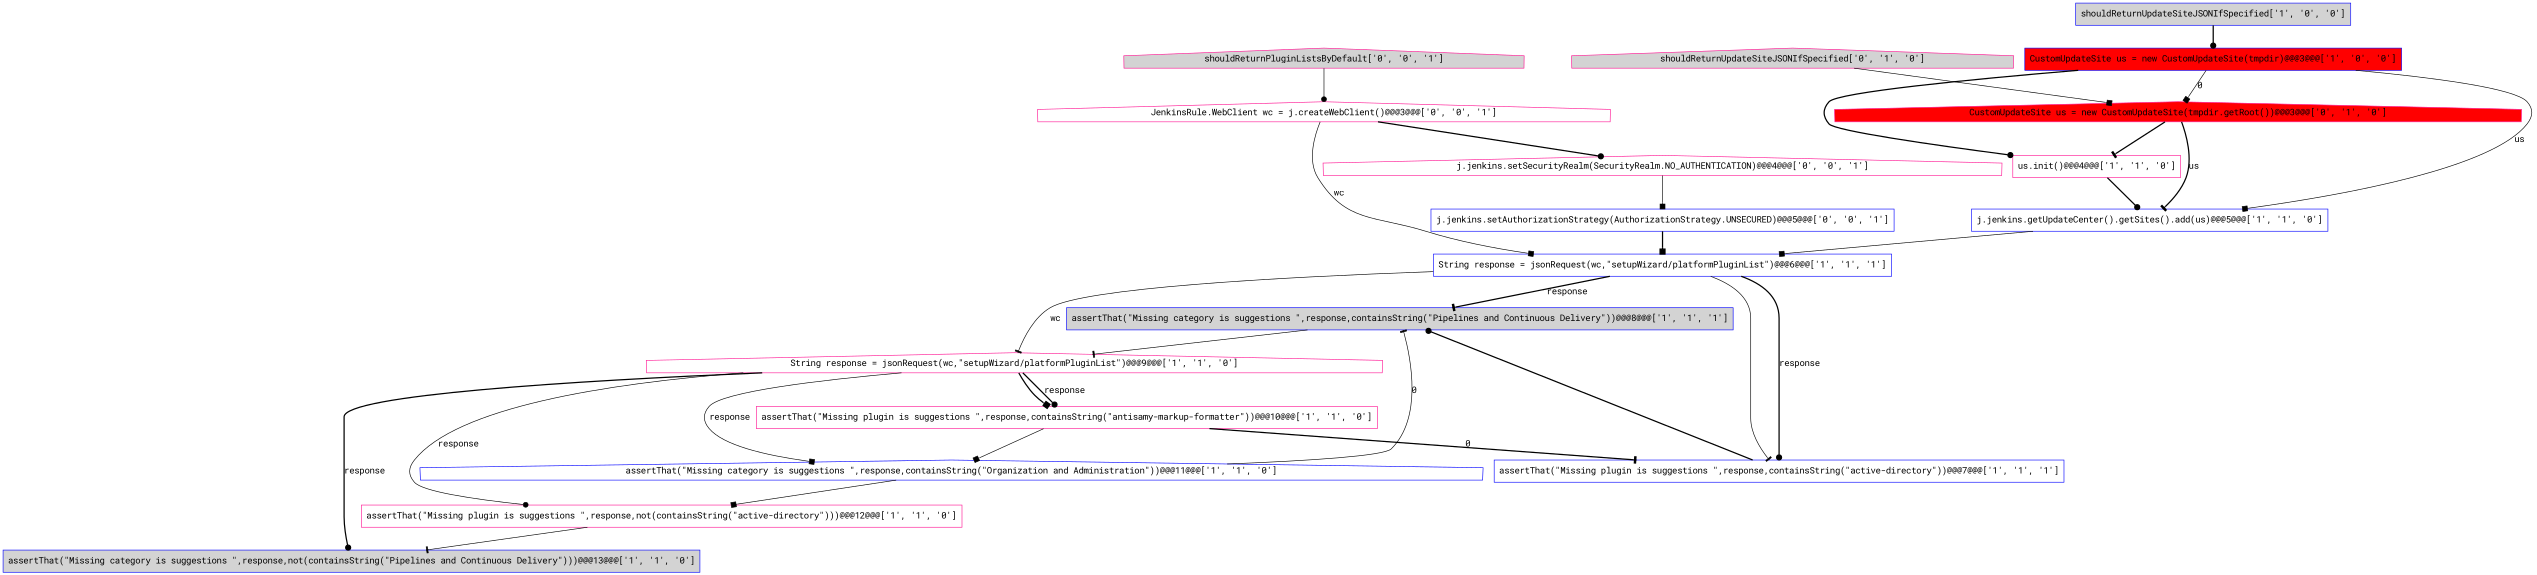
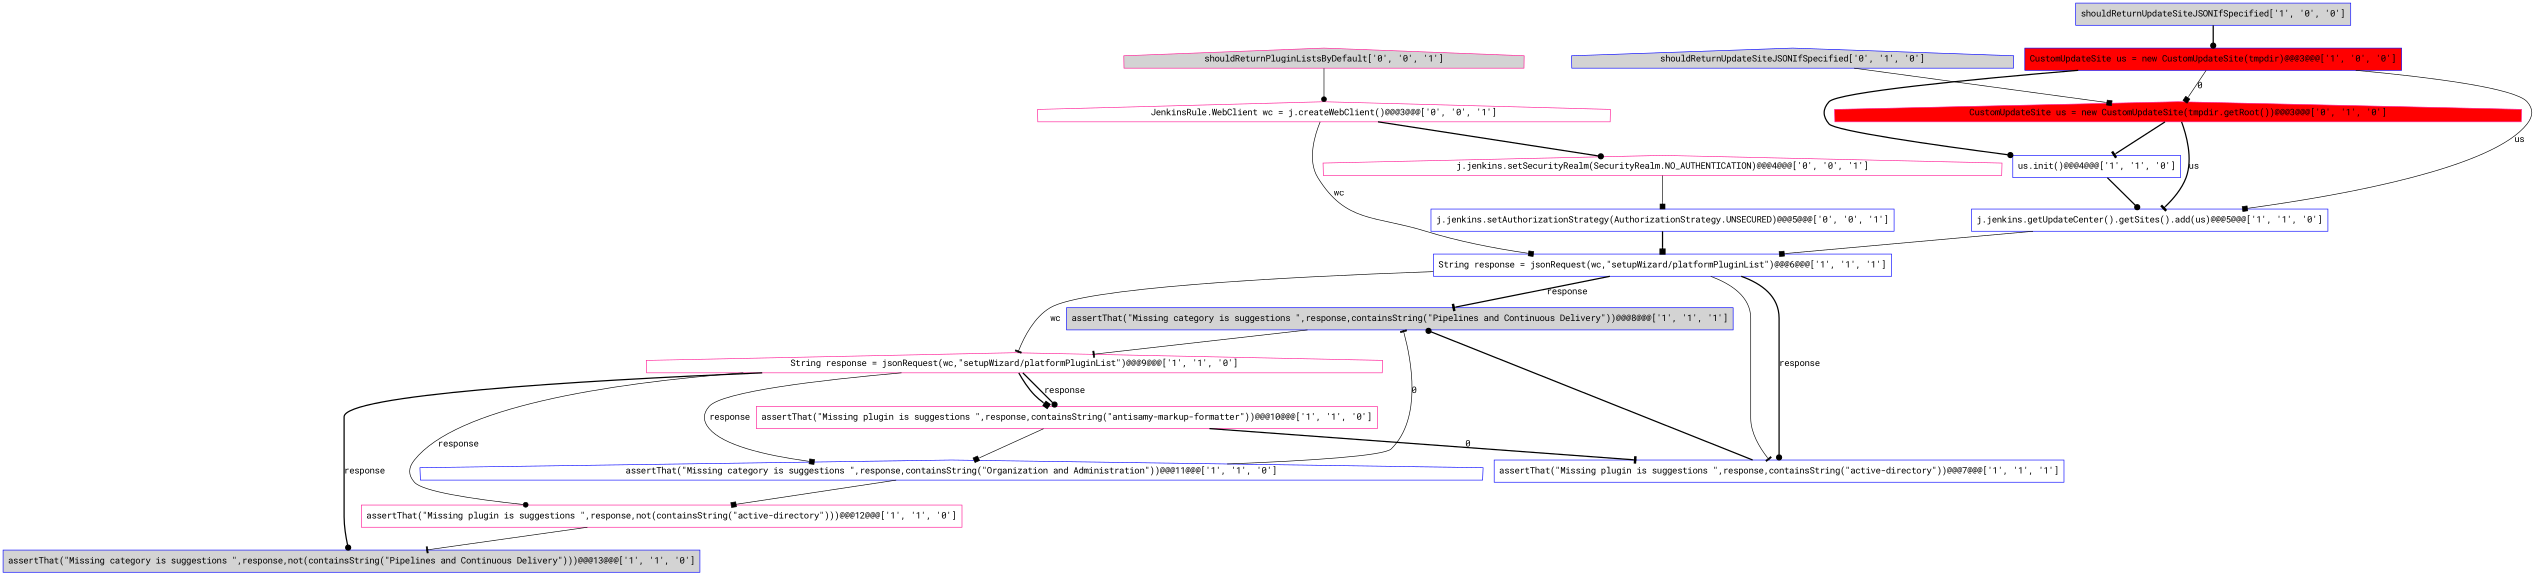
(1793, 59) -> (1793, 59)
(2097, 166) -> (2097, 166)
